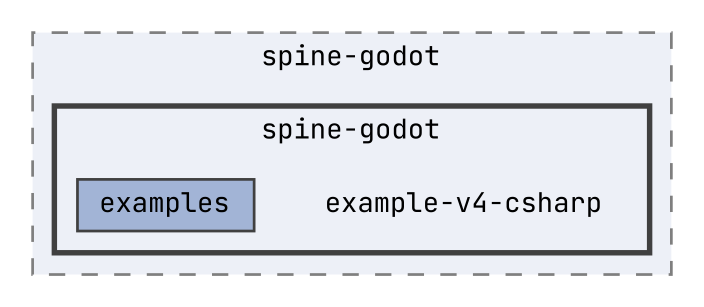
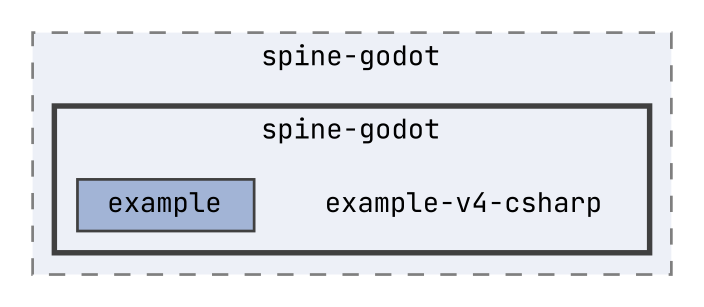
(166, 205) -> (166, 205)
